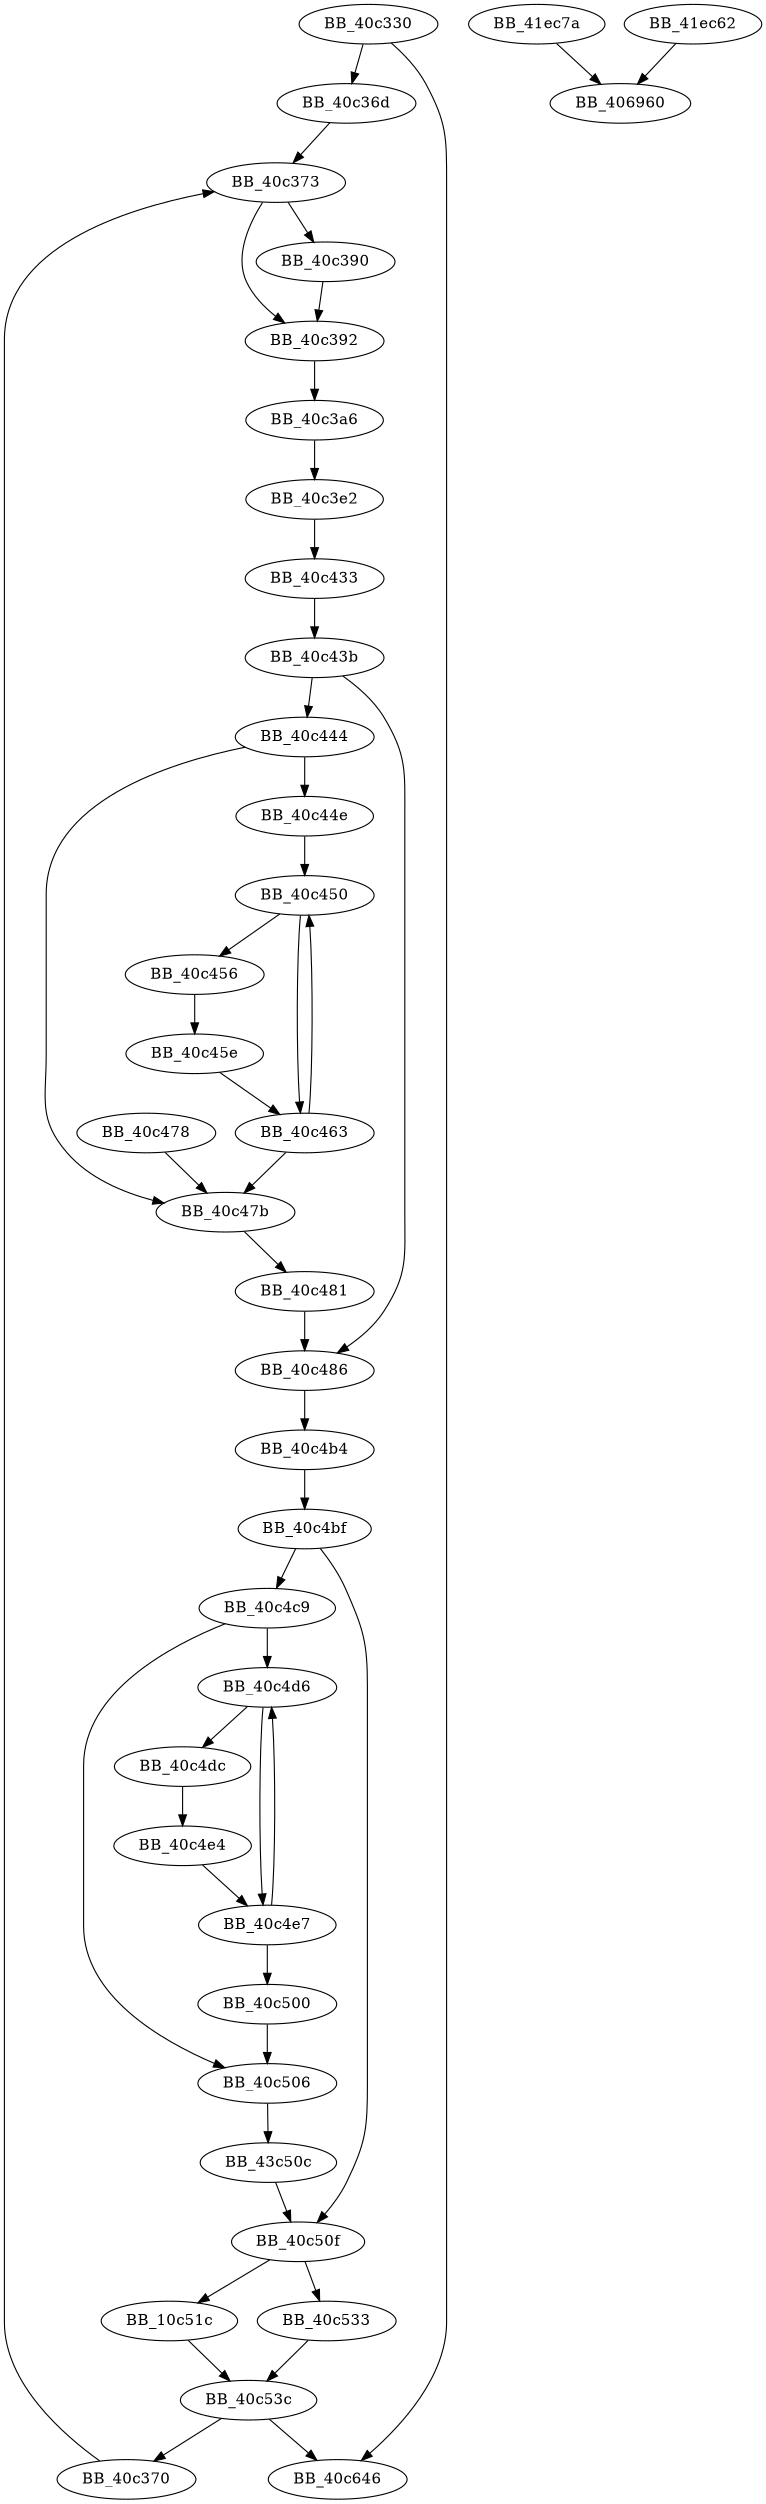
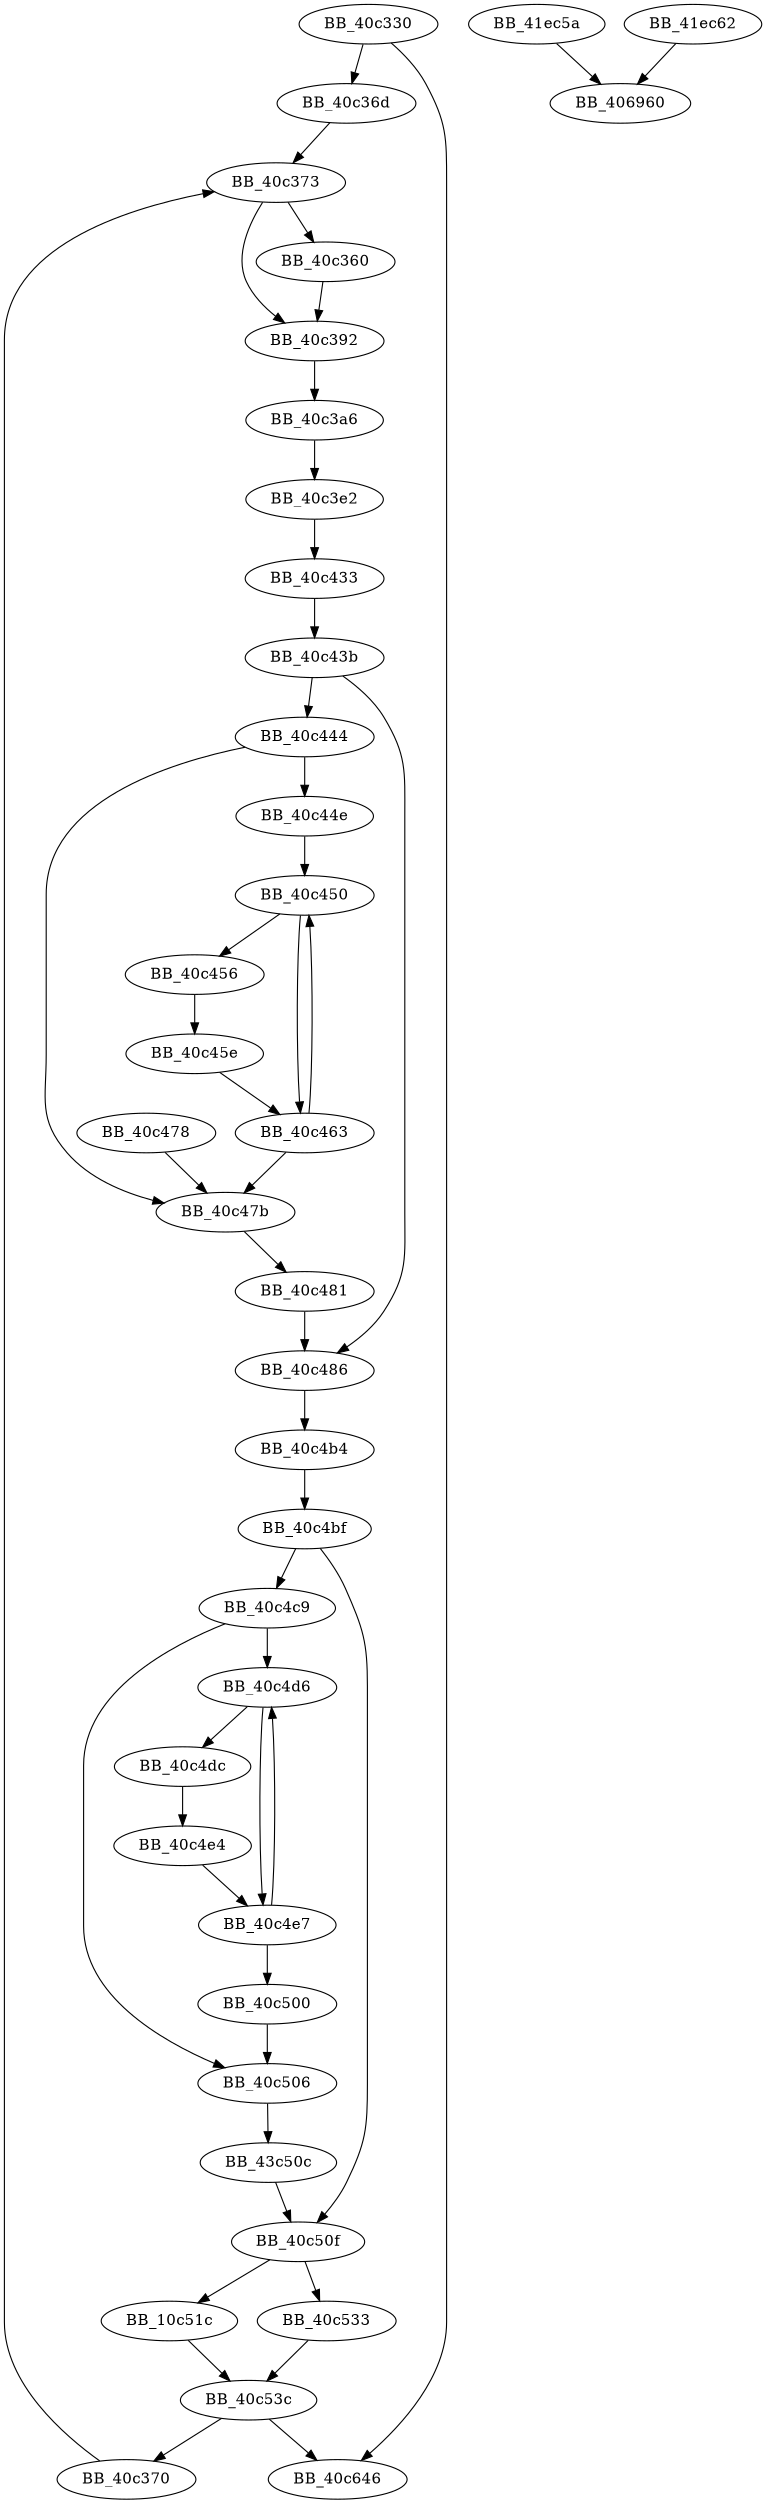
(537, 24) -> (537, 24)
(326, 262) -> (326, 262)
